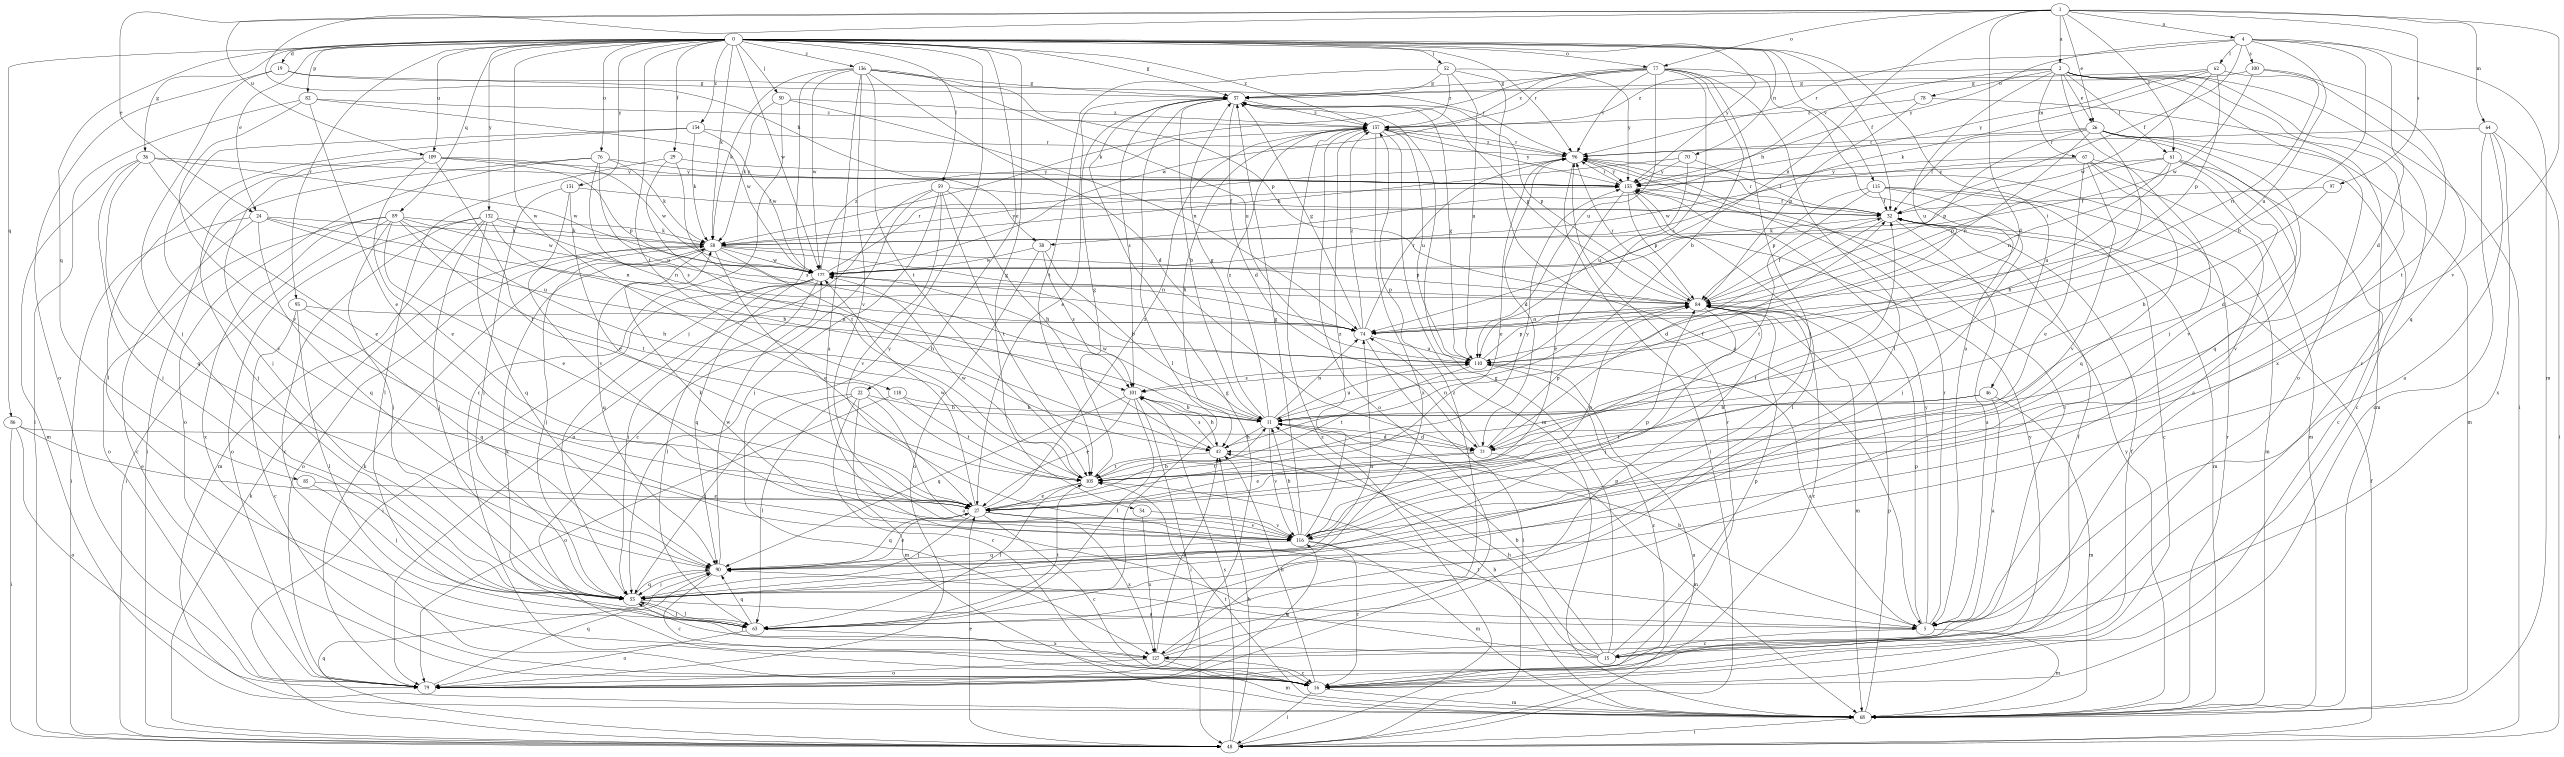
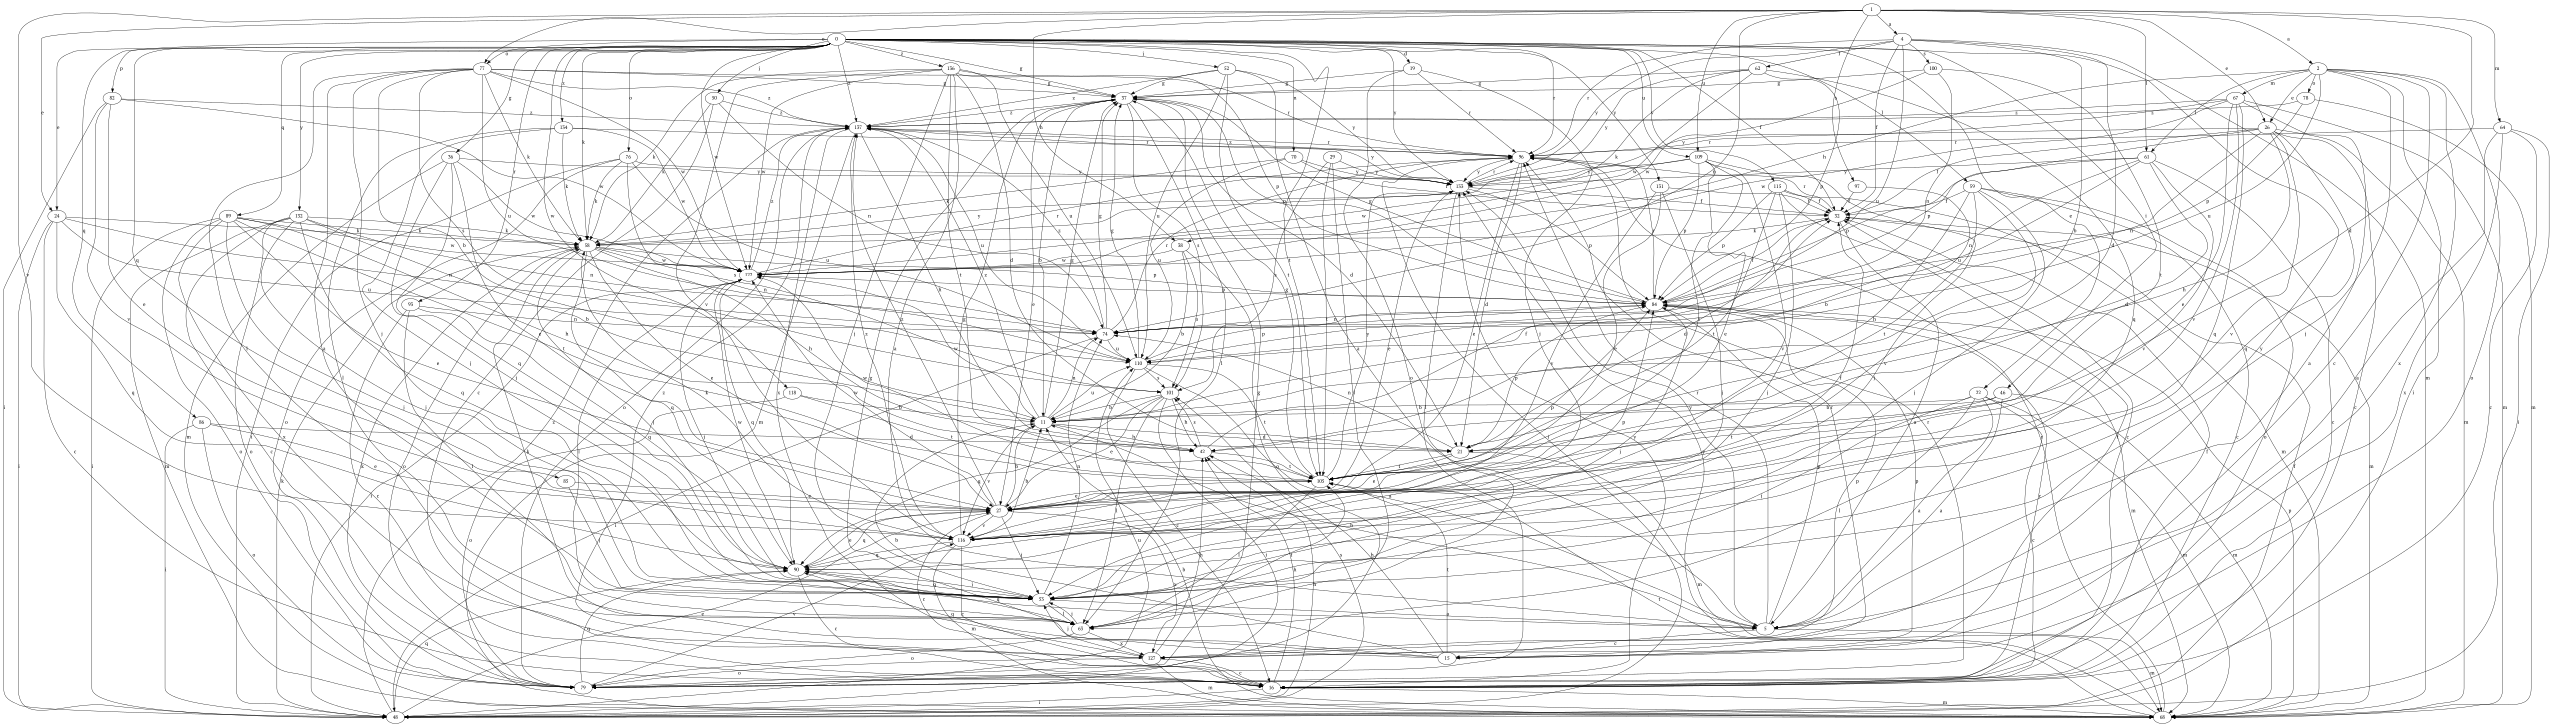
(1716, 77) -> (1854, 116)
(677, 78) -> none
(1142, 511) -> none
(1548, 738) -> none
